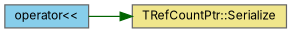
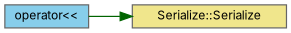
(209, 16) -> (209, 16)
